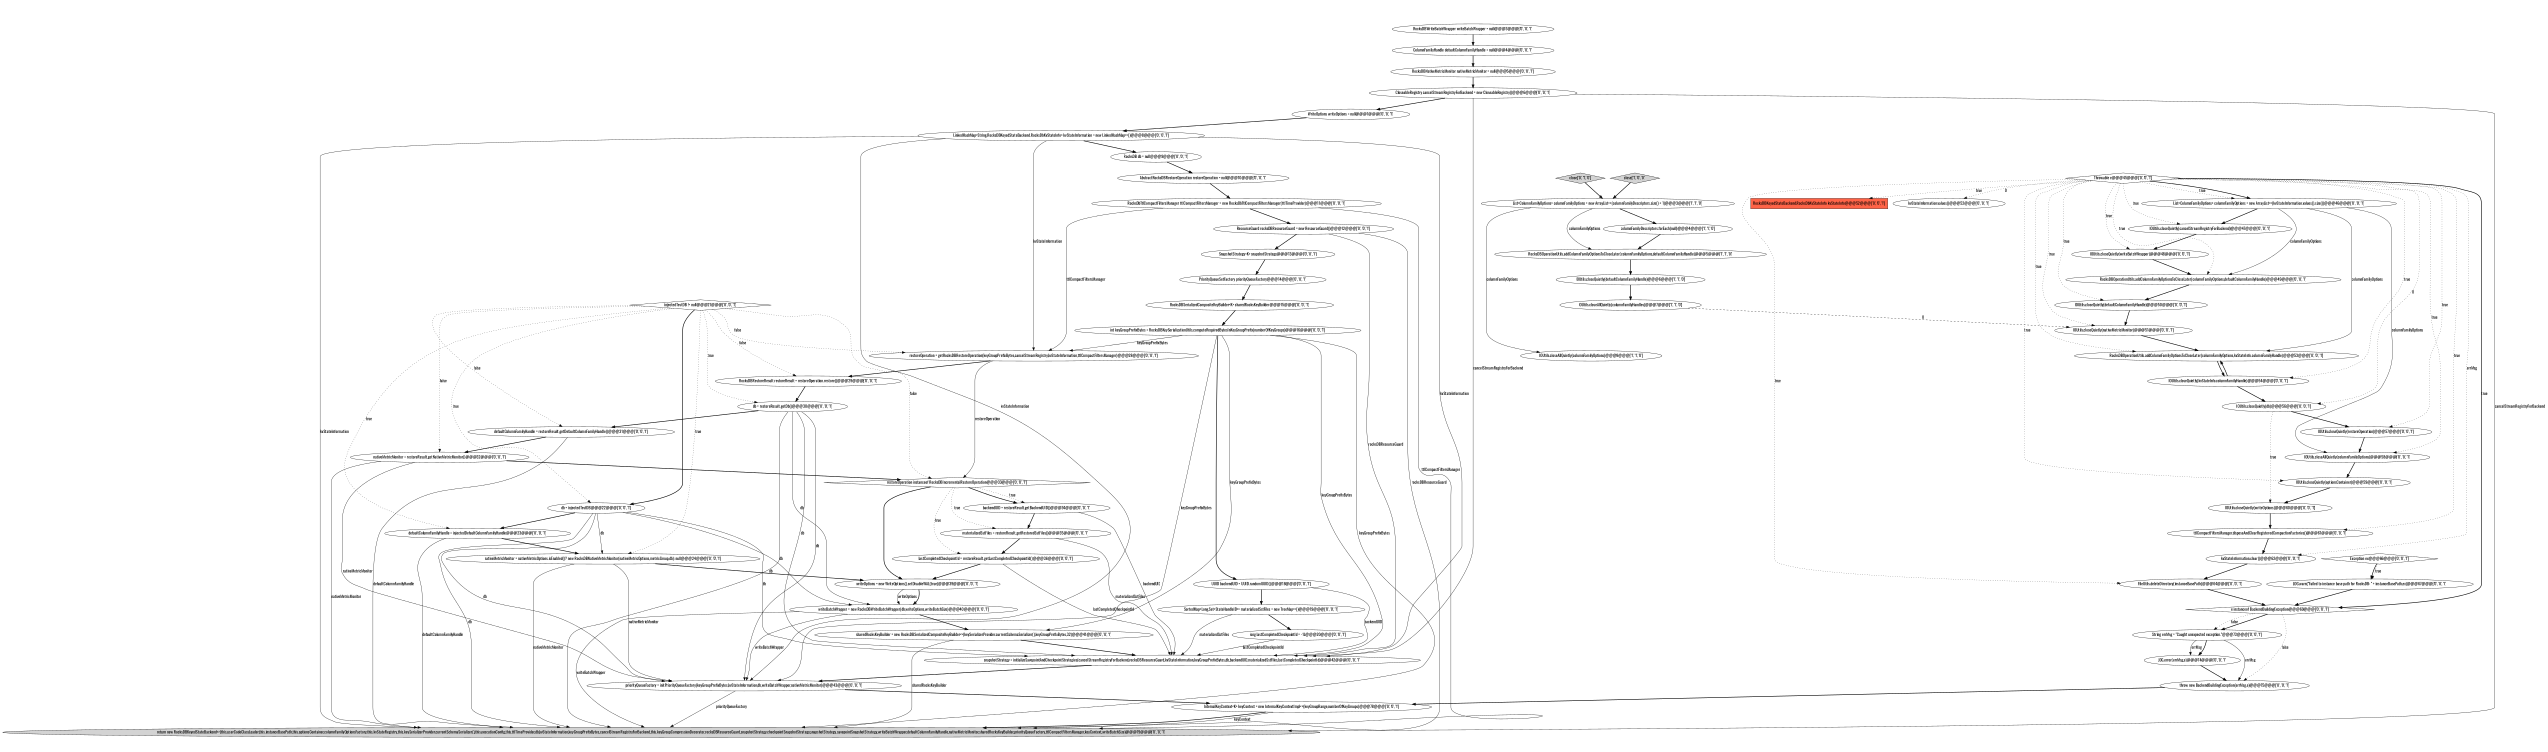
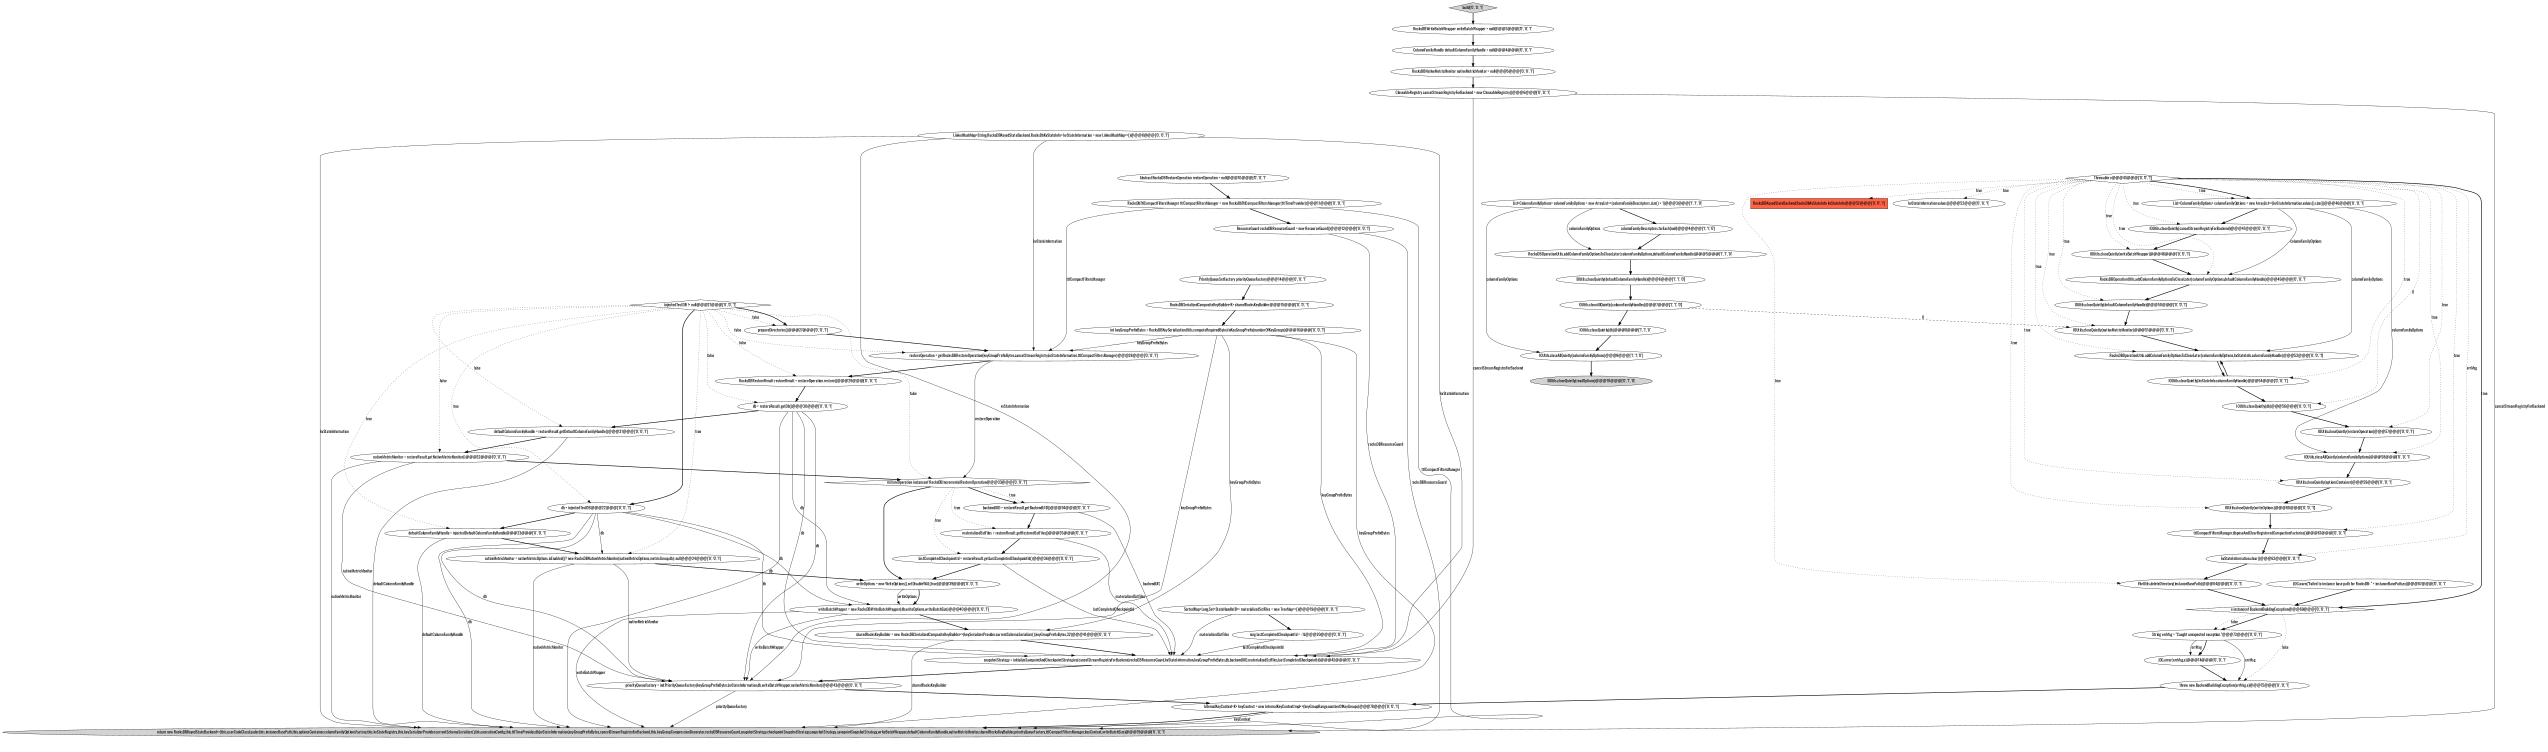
none -> (1473, 8)
(1351, 114) -> none
(1156, 157) -> none
(1580, 178) -> none
(1635, 178) -> none
(2006, 191) -> (2006, 191)
(1268, 254) -> none
none -> (793, 330)
none -> (1616, 330)
(711, 356) -> (711, 356)
none -> (1591, 381)
(2270, 456) -> (2011, 407)
(2380, 559) -> none
(1261, 584) -> none
